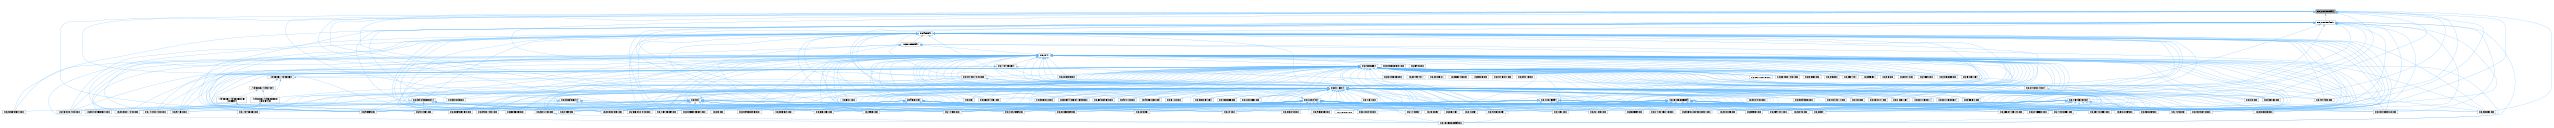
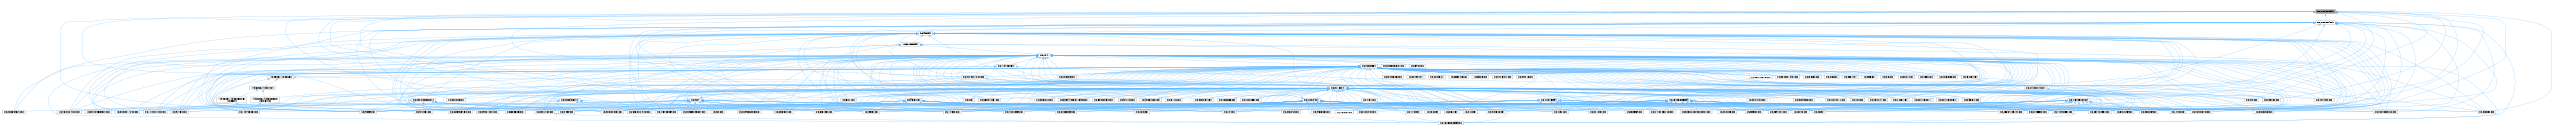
(277, 90) -> (225, 90)
